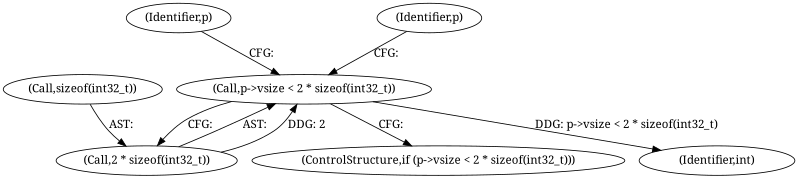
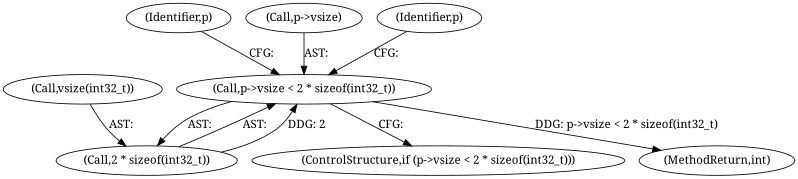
none -> (304, 18)
(83, 89) -> (83, 89)
(202, 125) -> (202, 125)
(717, 161) -> (717, 161)
